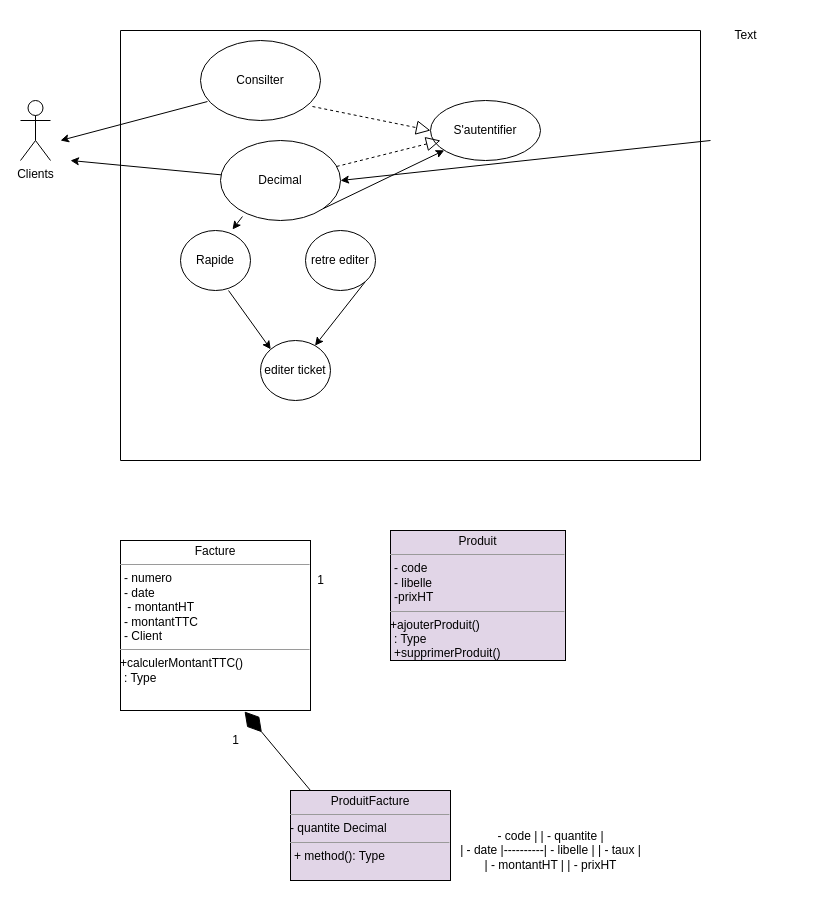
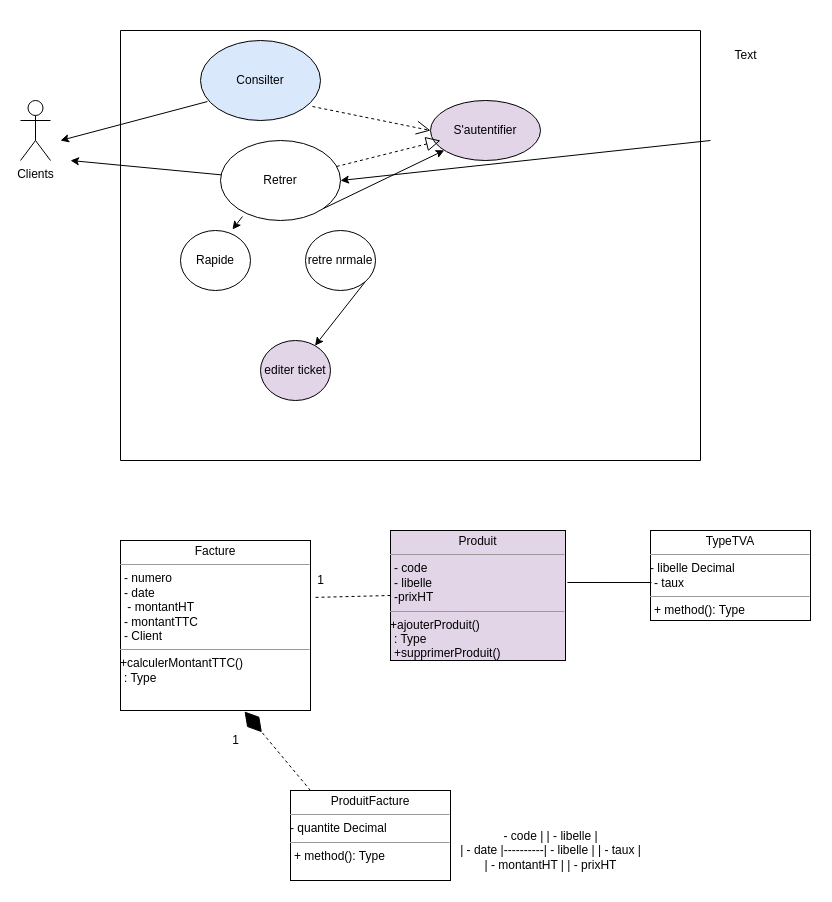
(746, 36) -> (746, 56)
(261, 81) -> (261, 81)
(415, 127) -> (420, 128)
(486, 131) -> (486, 131)
(281, 181) -> (281, 181)
(341, 261) -> (341, 261)
(248, 317) -> none
(296, 371) -> (296, 371)
none -> (731, 576)
none -> (609, 583)
none -> (352, 596)
(285, 760) -> (285, 760)
(371, 836) -> (371, 836)
(551, 851) -> (551, 851)
